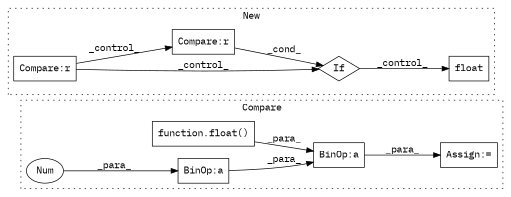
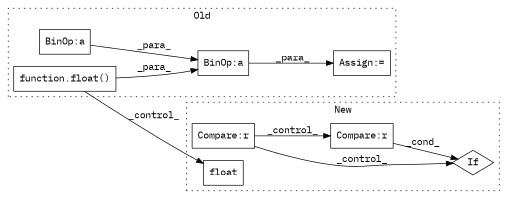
(401, 69) -> (140, 127)
(262, 108) -> (202, 16)
(45, 171) -> none
